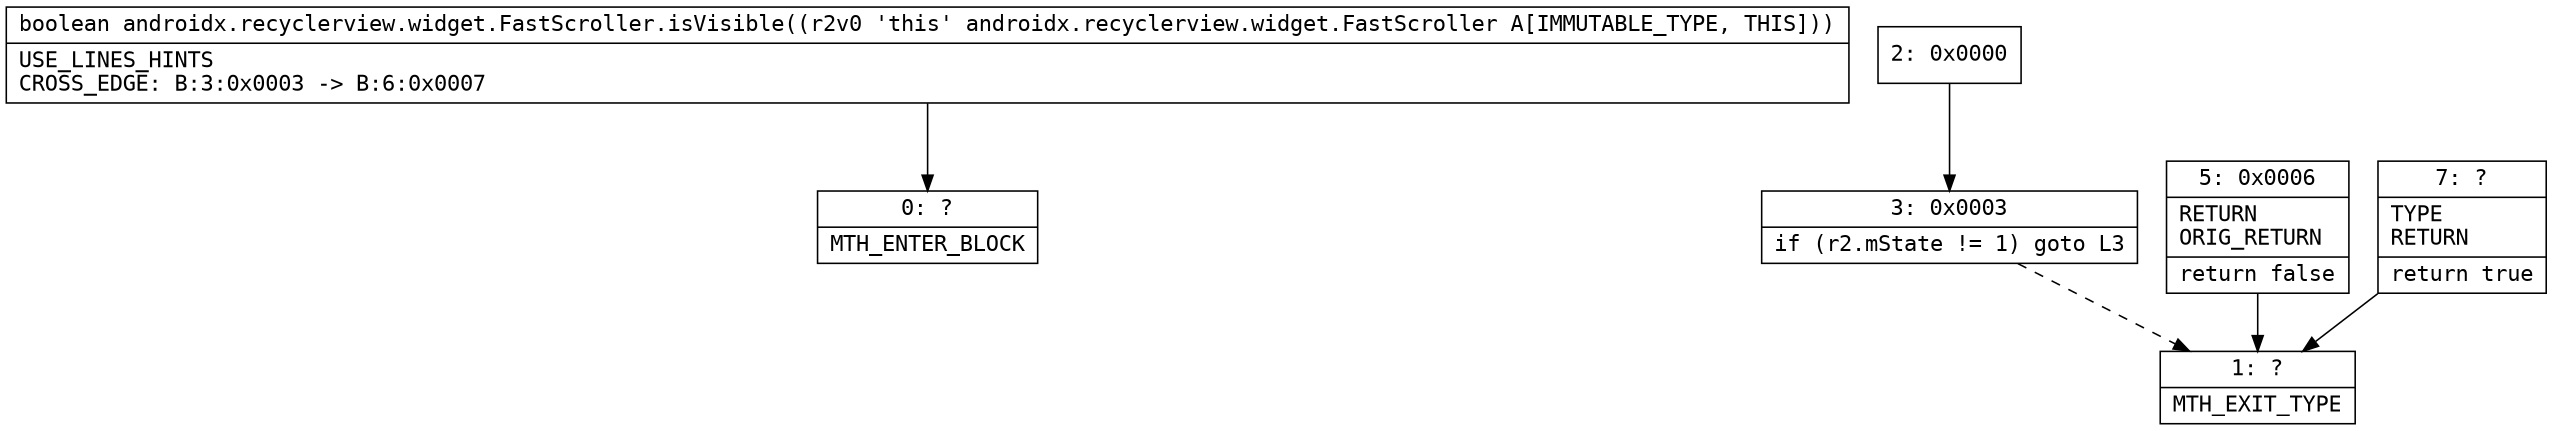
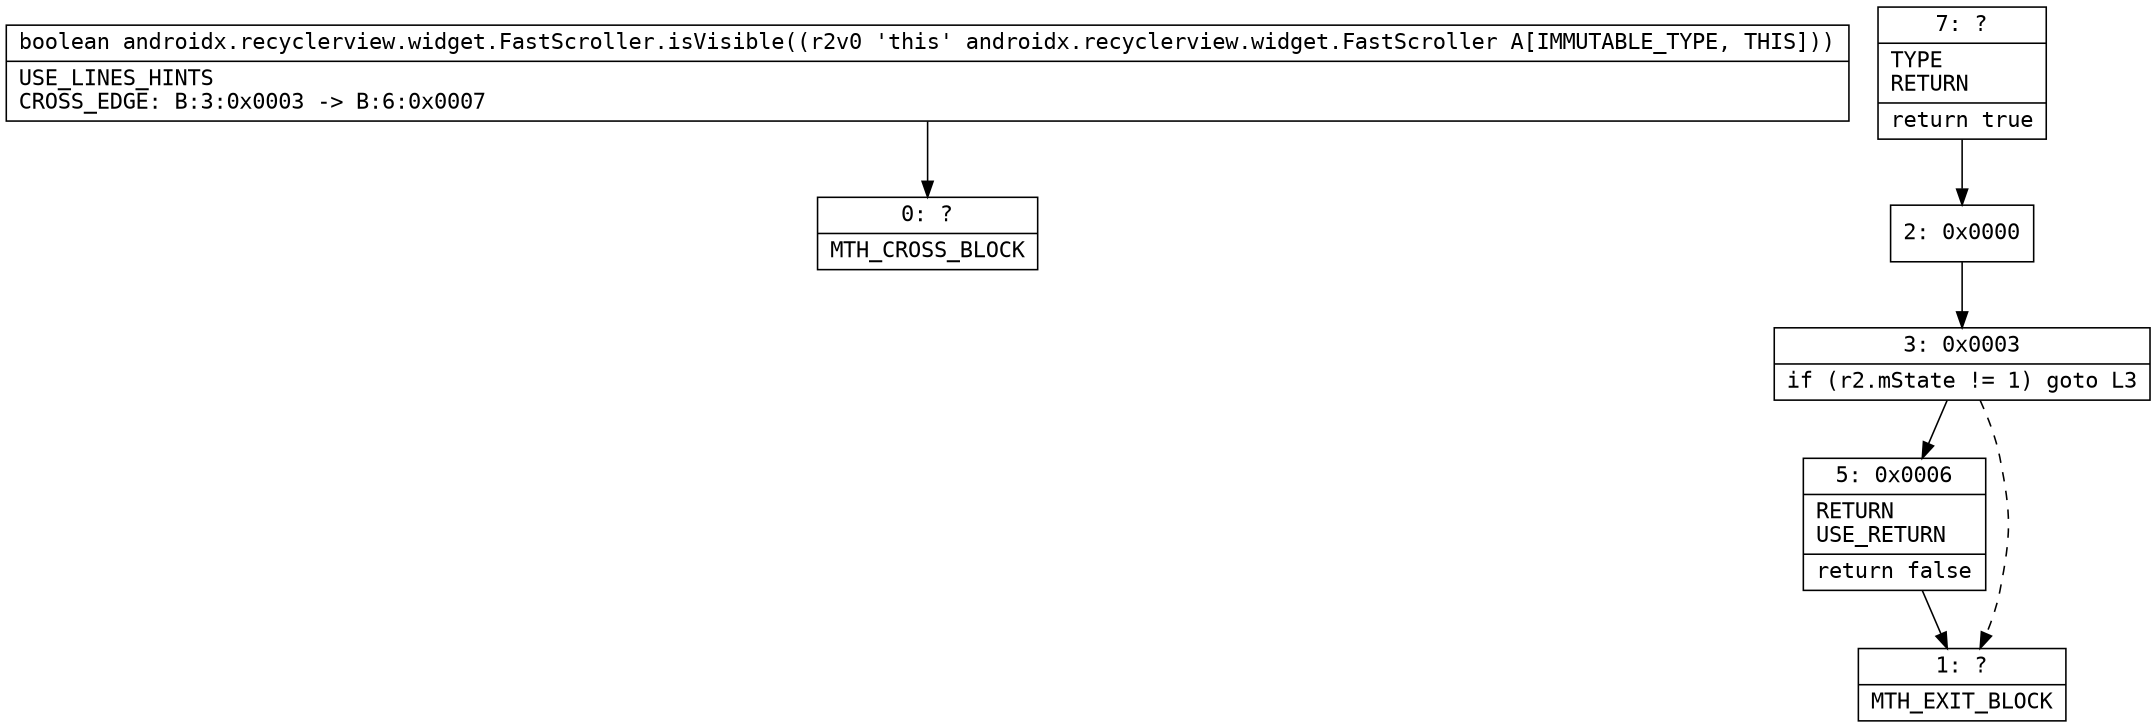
(2251, 238) -> (1881, 535)
(928, 244) -> (928, 251)
(2347, 318) -> (1962, 164)
(2258, 405) -> (1962, 702)
none -> (1938, 422)
